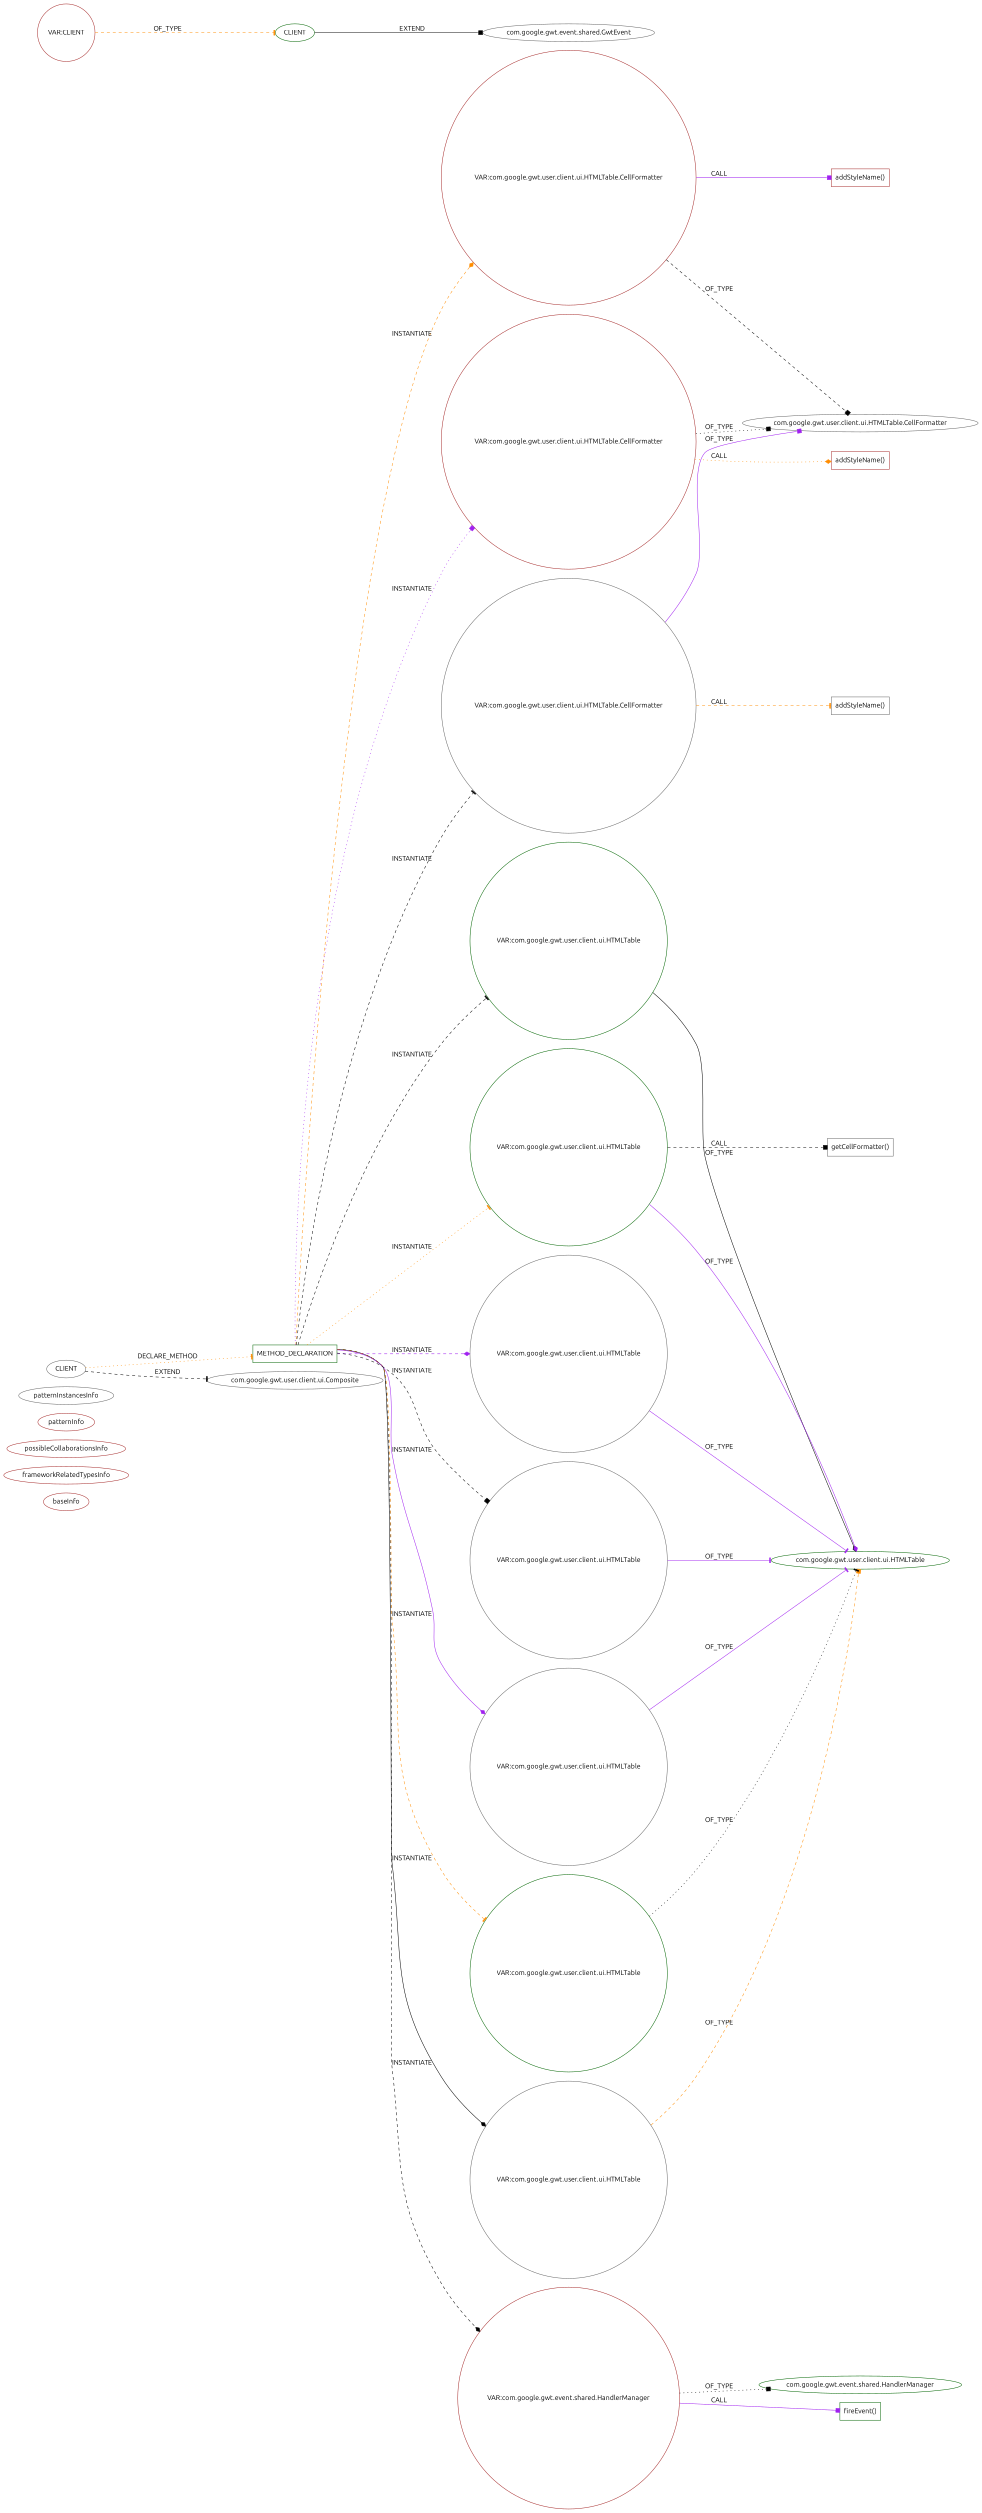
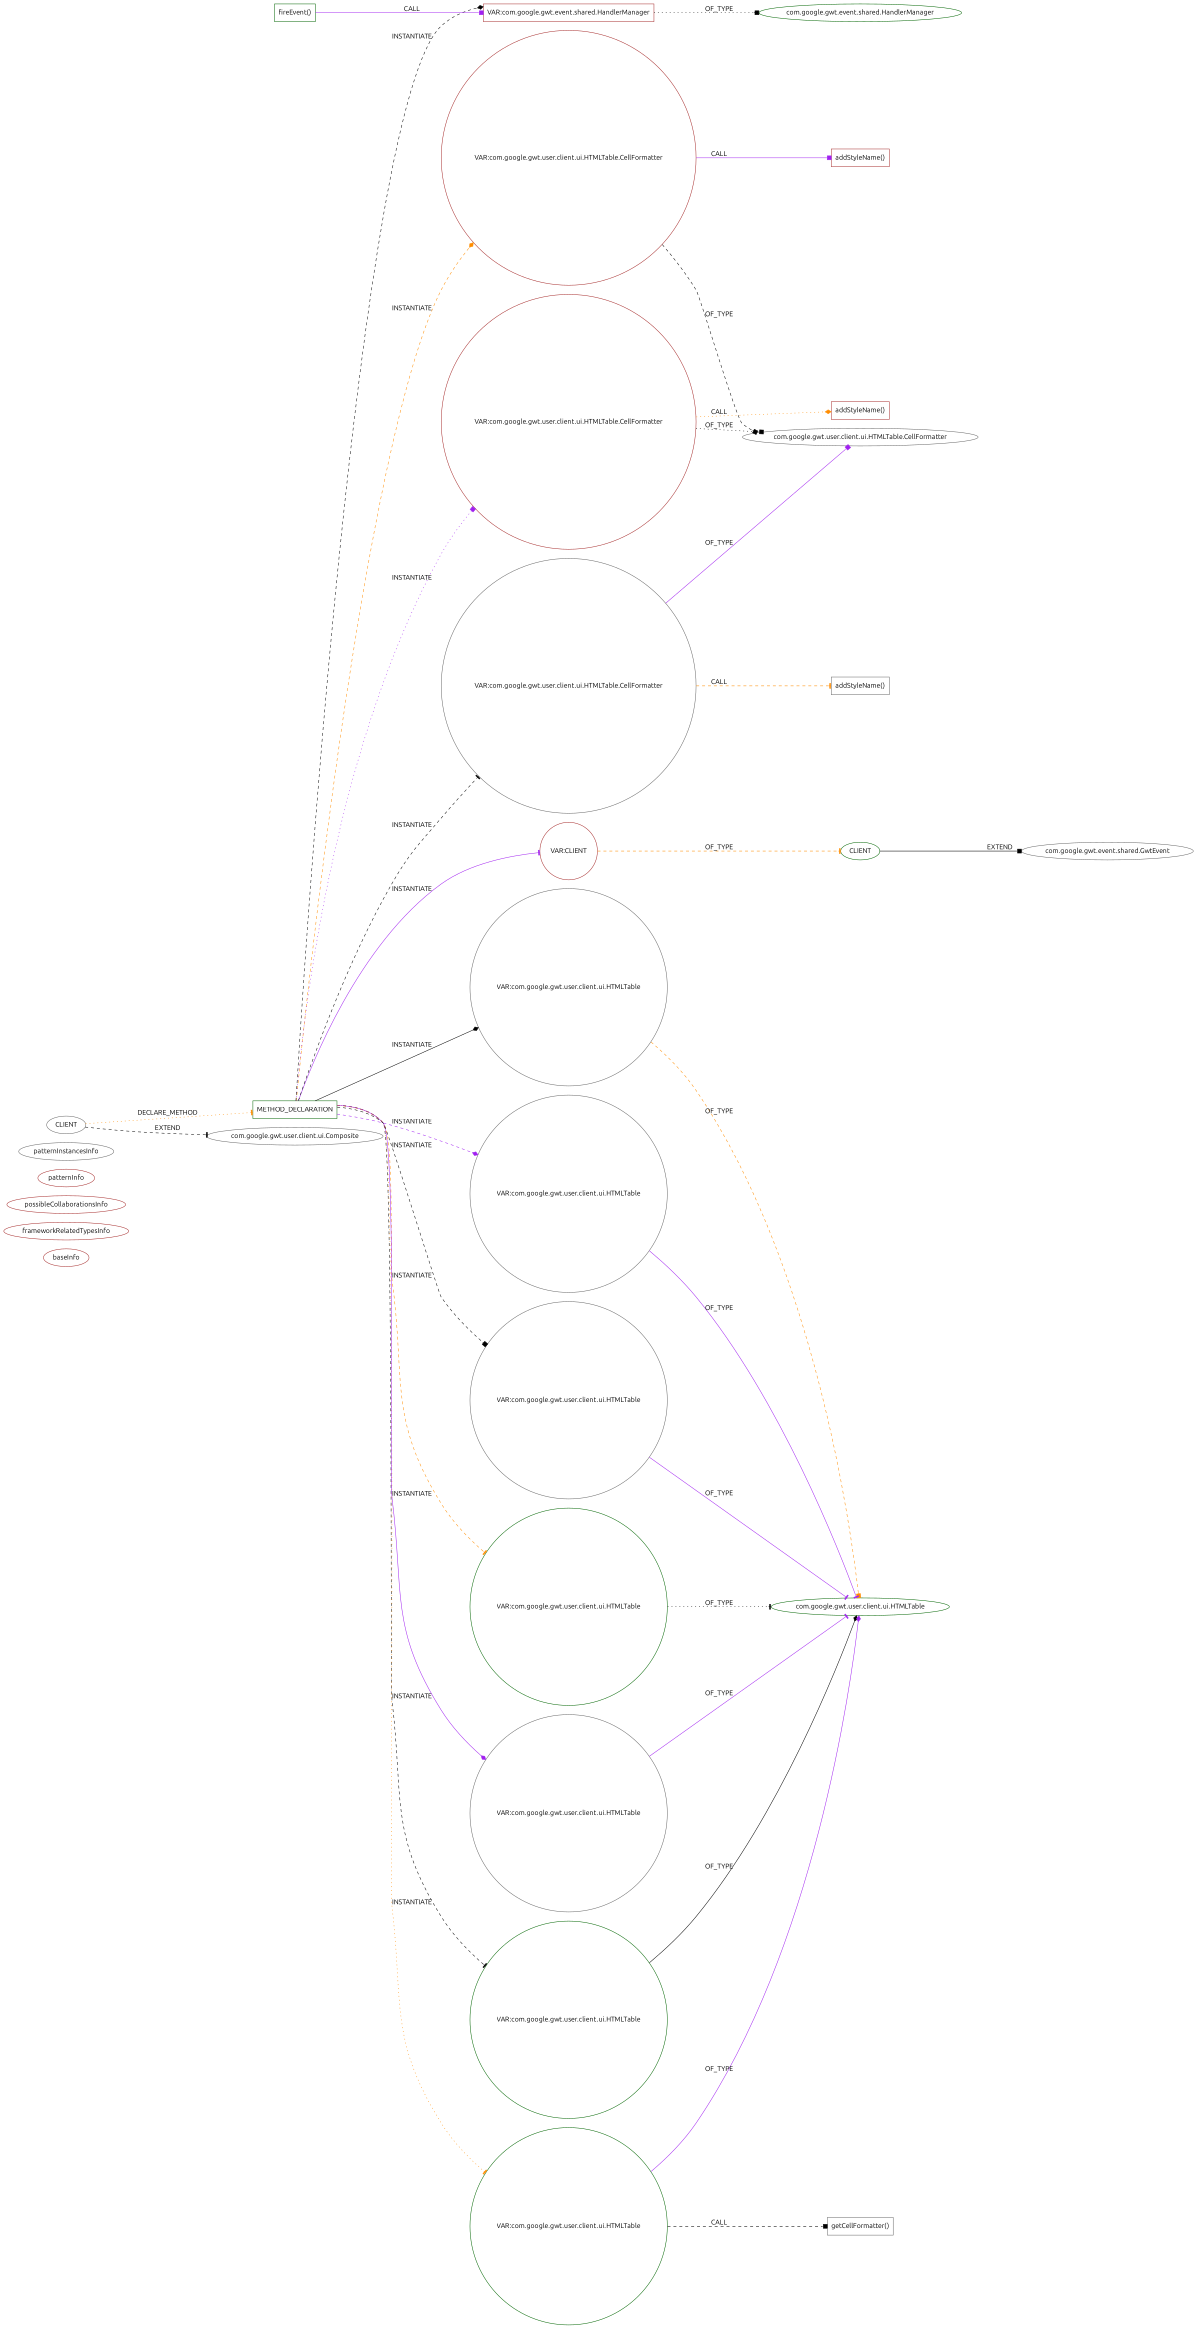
none -> (384, 940)
(569, 2398) -> (569, 13)
(757, 2407) -> (397, 13)
